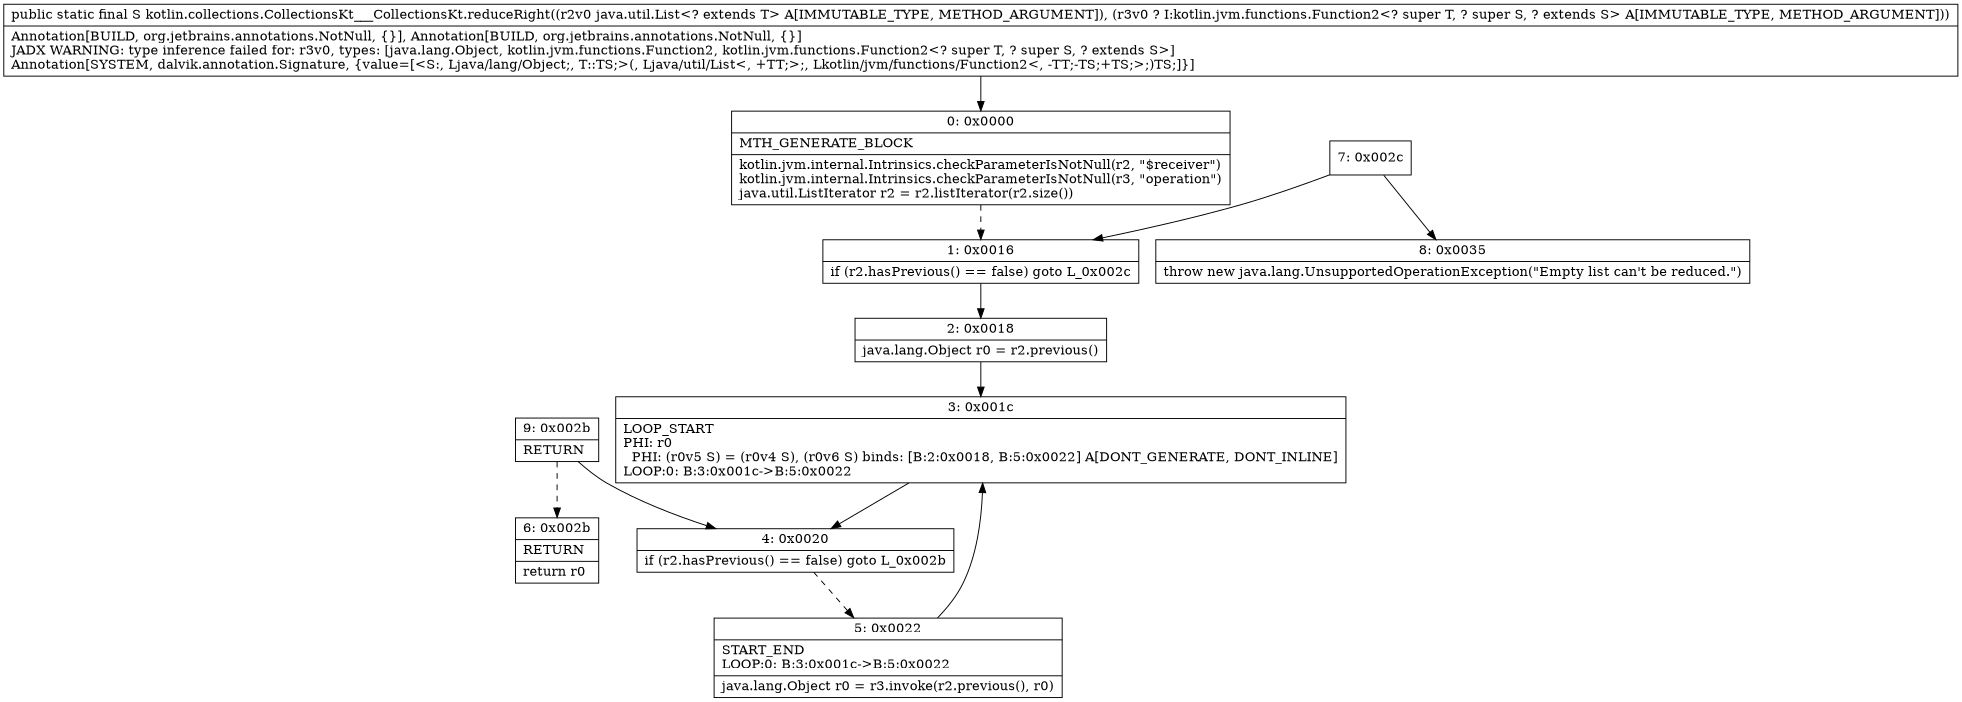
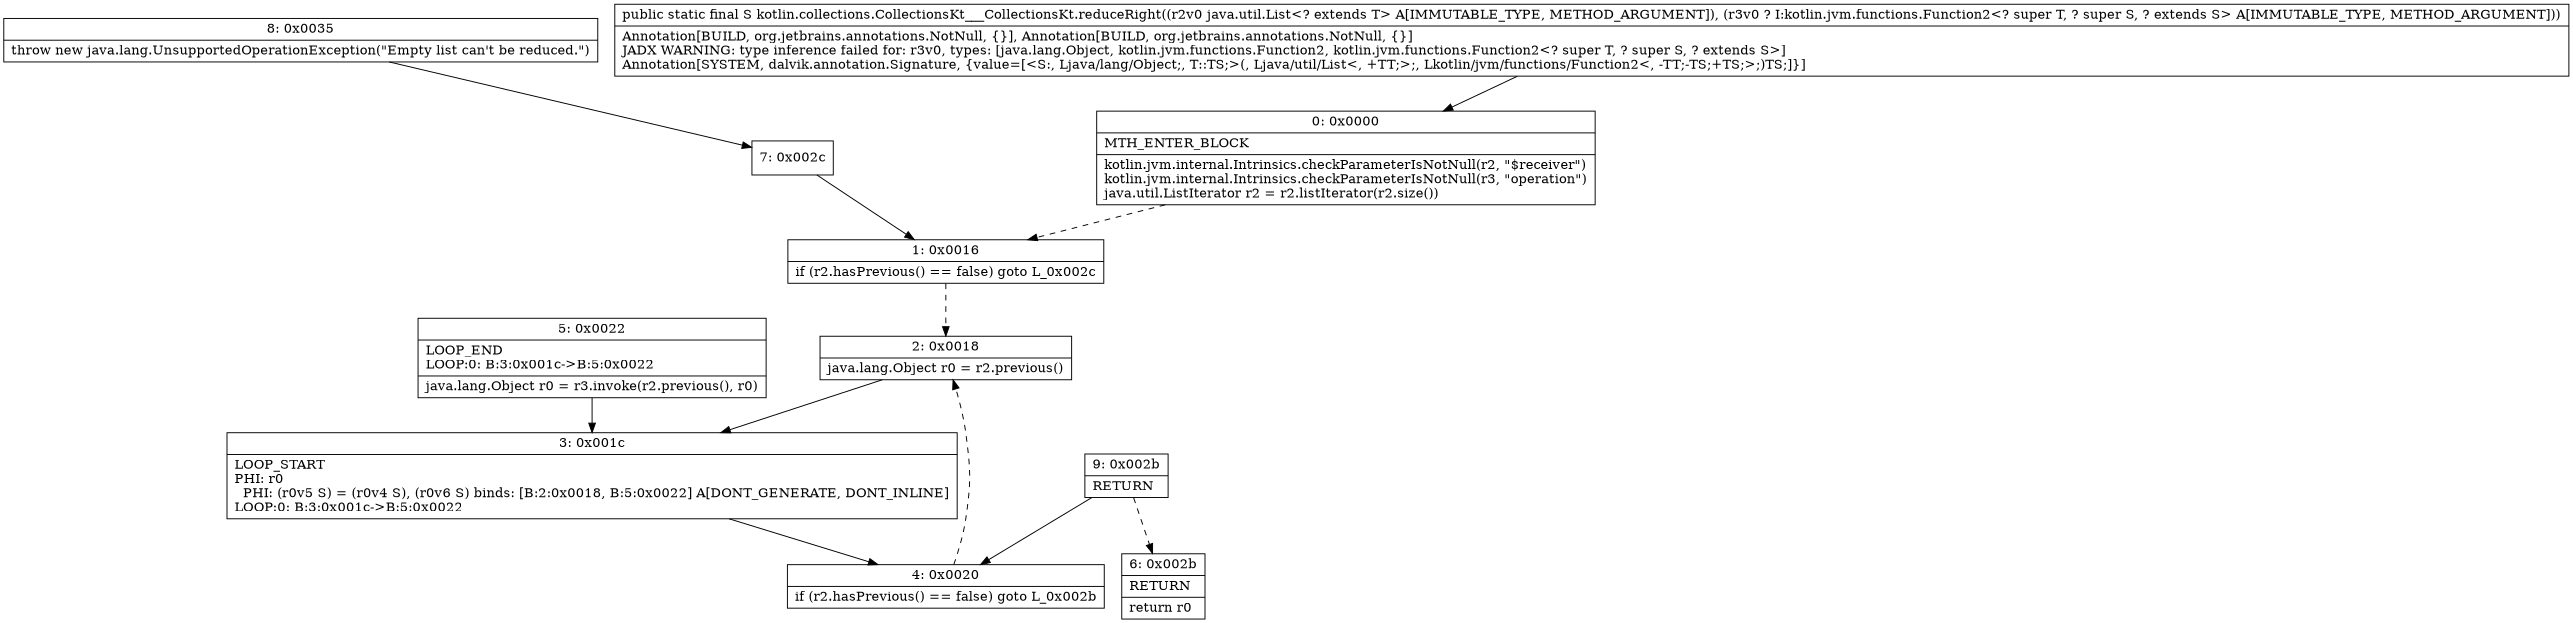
(826, 143) -> (1177, 143)
(1407, 204) -> (566, 104)
(981, 296) -> (946, 305)
(831, 591) -> (970, 477)
(763, 650) -> (464, 350)
